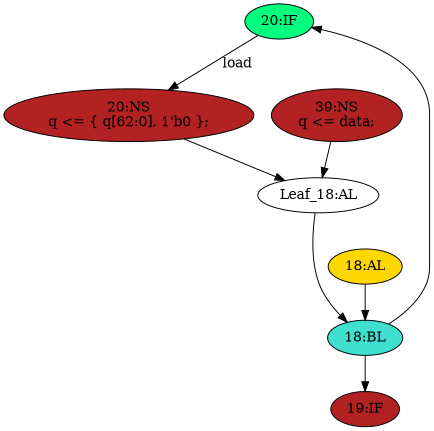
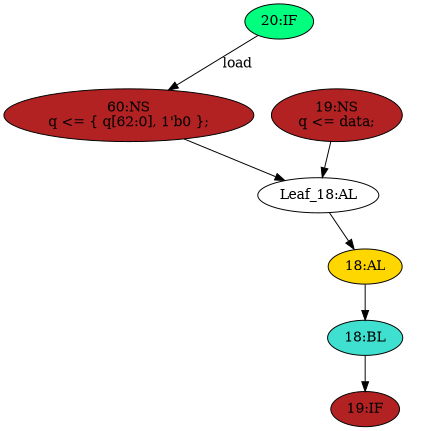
(129, 115) -> (129, 115)
(337, 115) -> (337, 115)
(430, 153) -> none
(315, 268) -> (339, 227)
